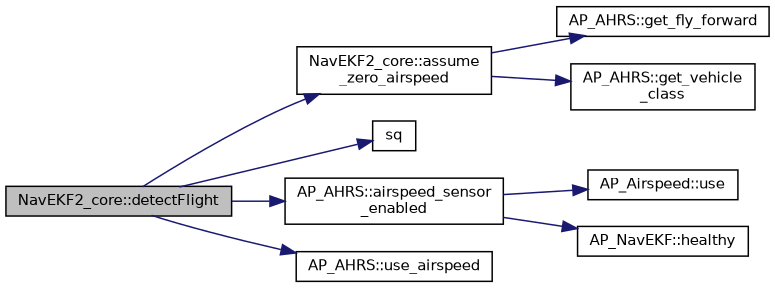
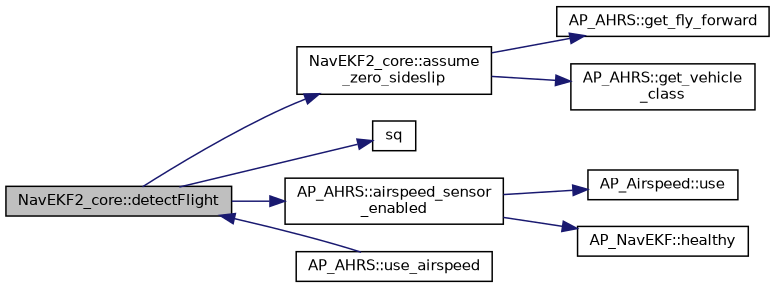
(394, 71) -> (394, 71)
(216, 234) -> (298, 234)
